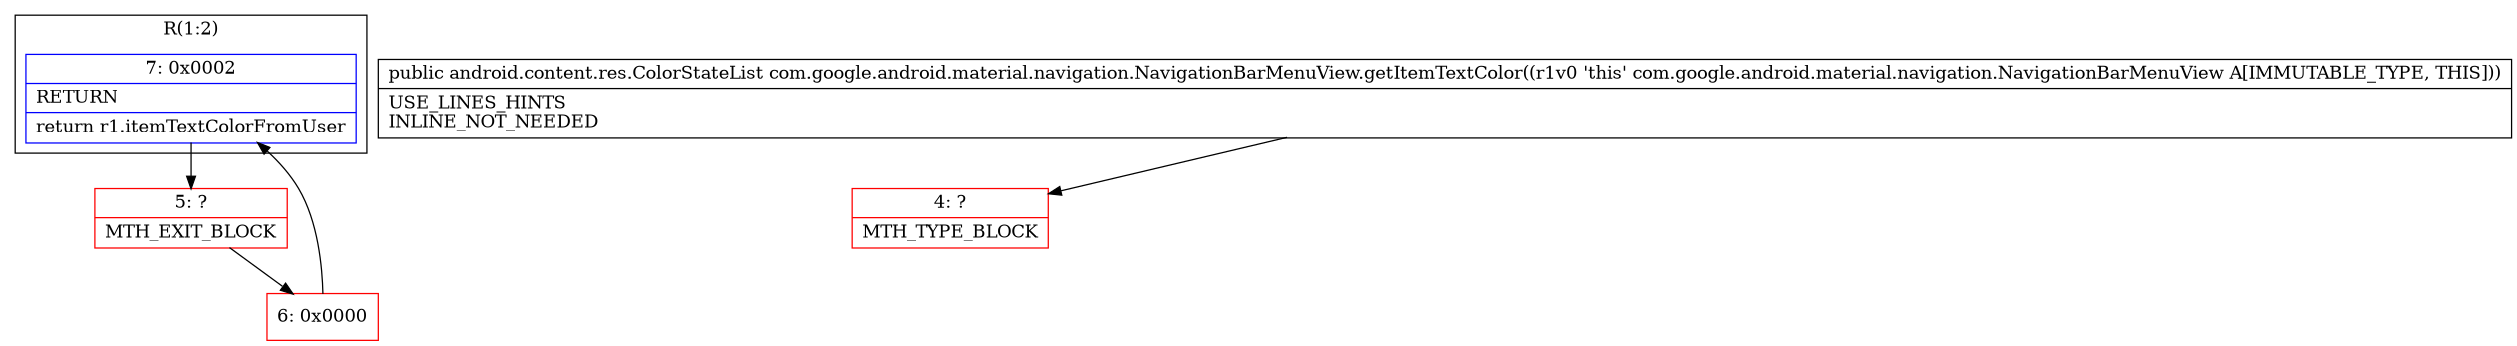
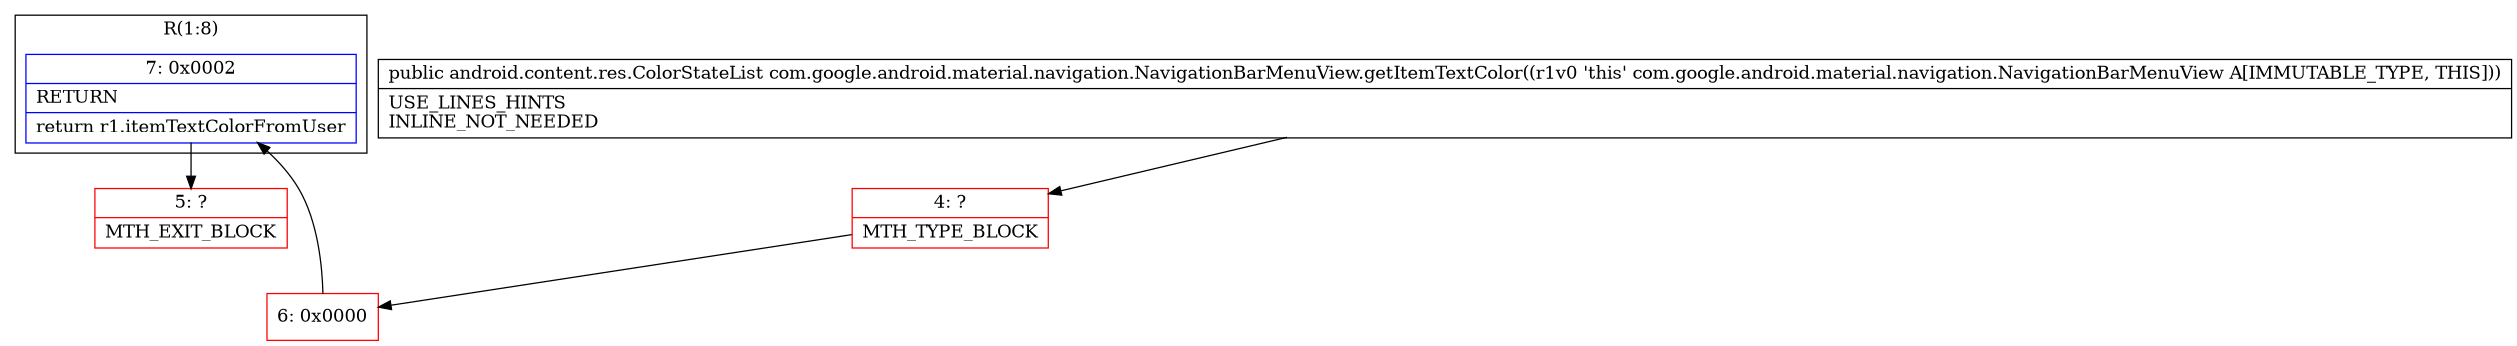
(191, 30) -> (191, 30)
(256, 267) -> (621, 270)
